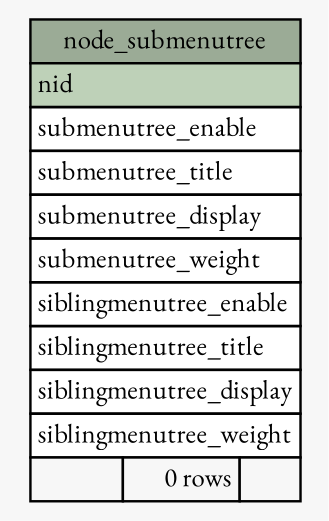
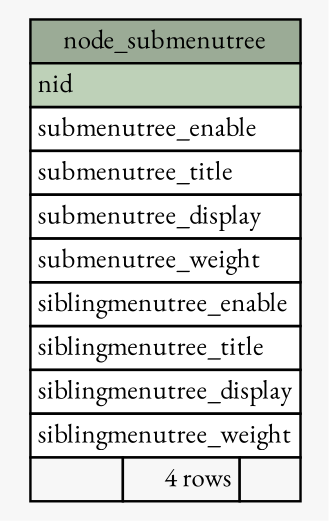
(198, 478) -> (198, 478)
